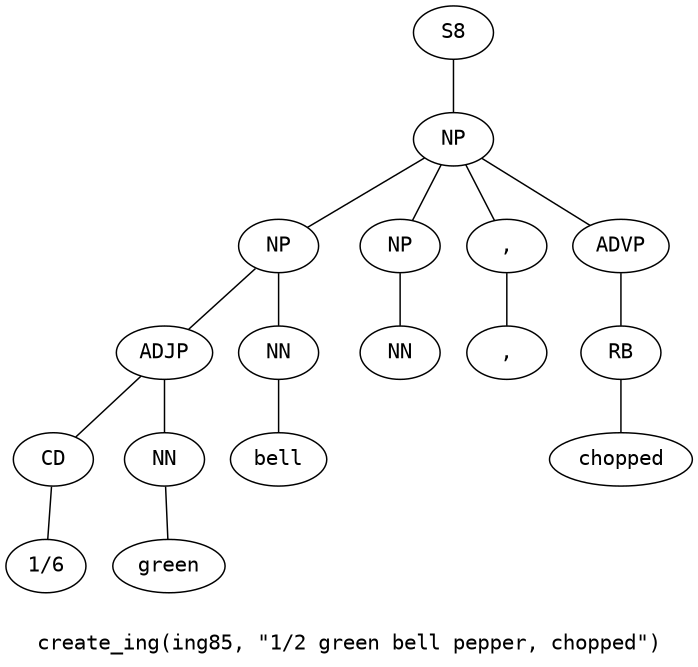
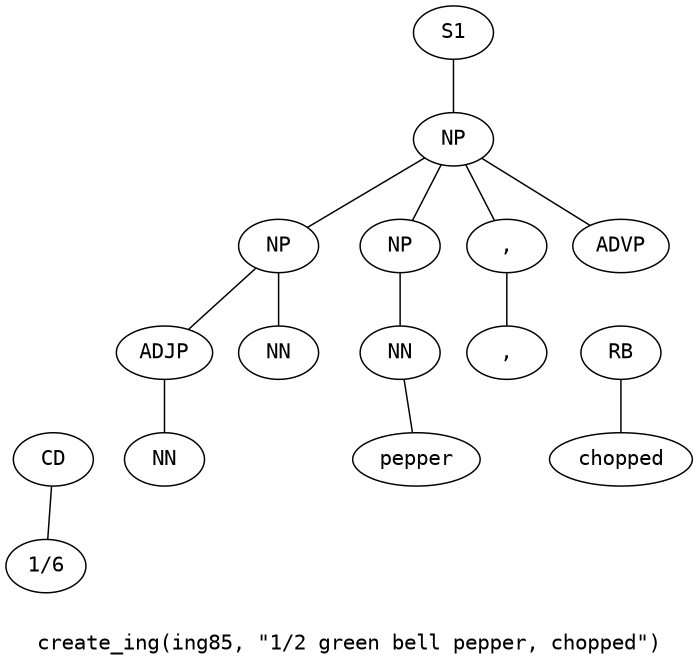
(453, 33) -> (453, 33)
(621, 300) -> none
(108, 407) -> none
(279, 459) -> none
none -> (416, 459)
(169, 566) -> none
